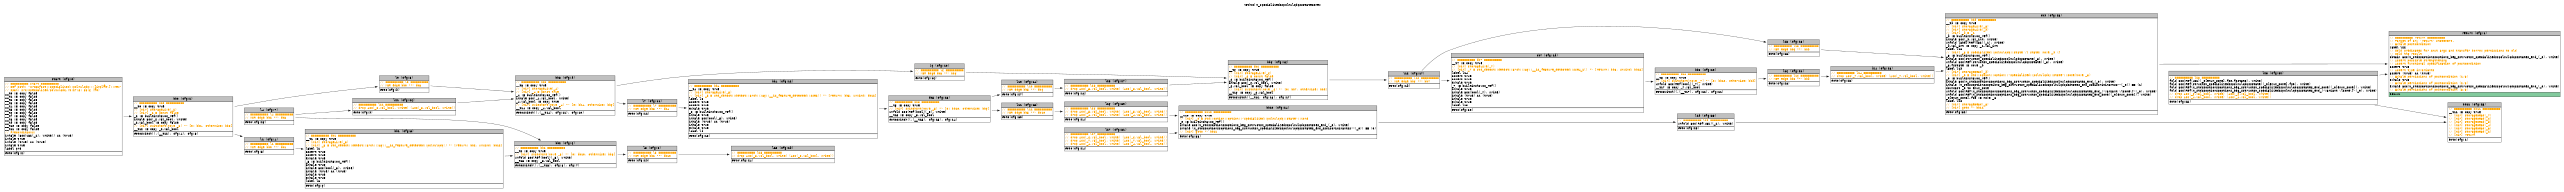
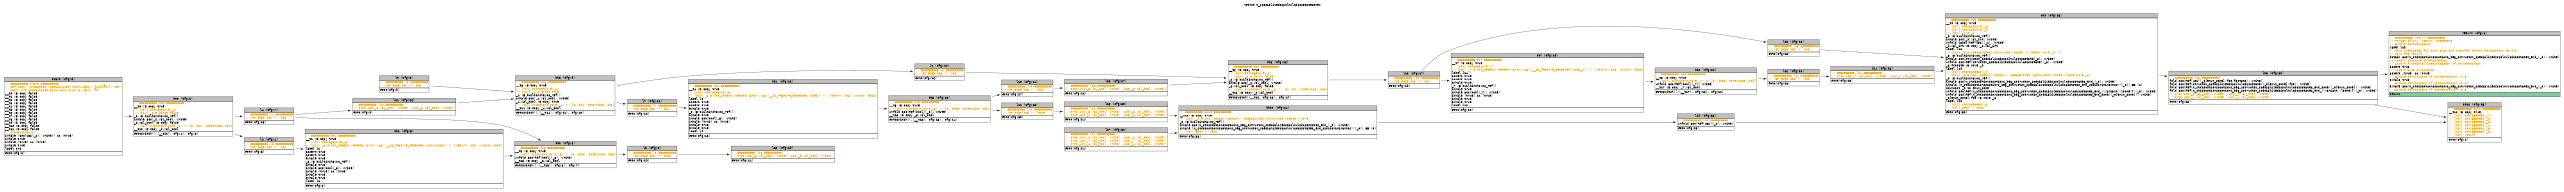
(2272, 64) -> (2162, 76)
(305, 95) -> (237, 116)
